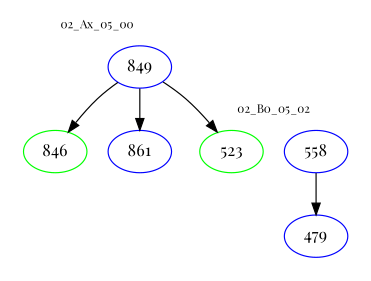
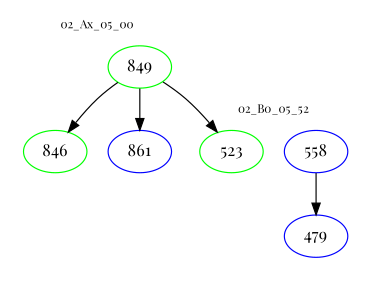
(140, 67) -> (140, 67)
(274, 110) -> (274, 110)
